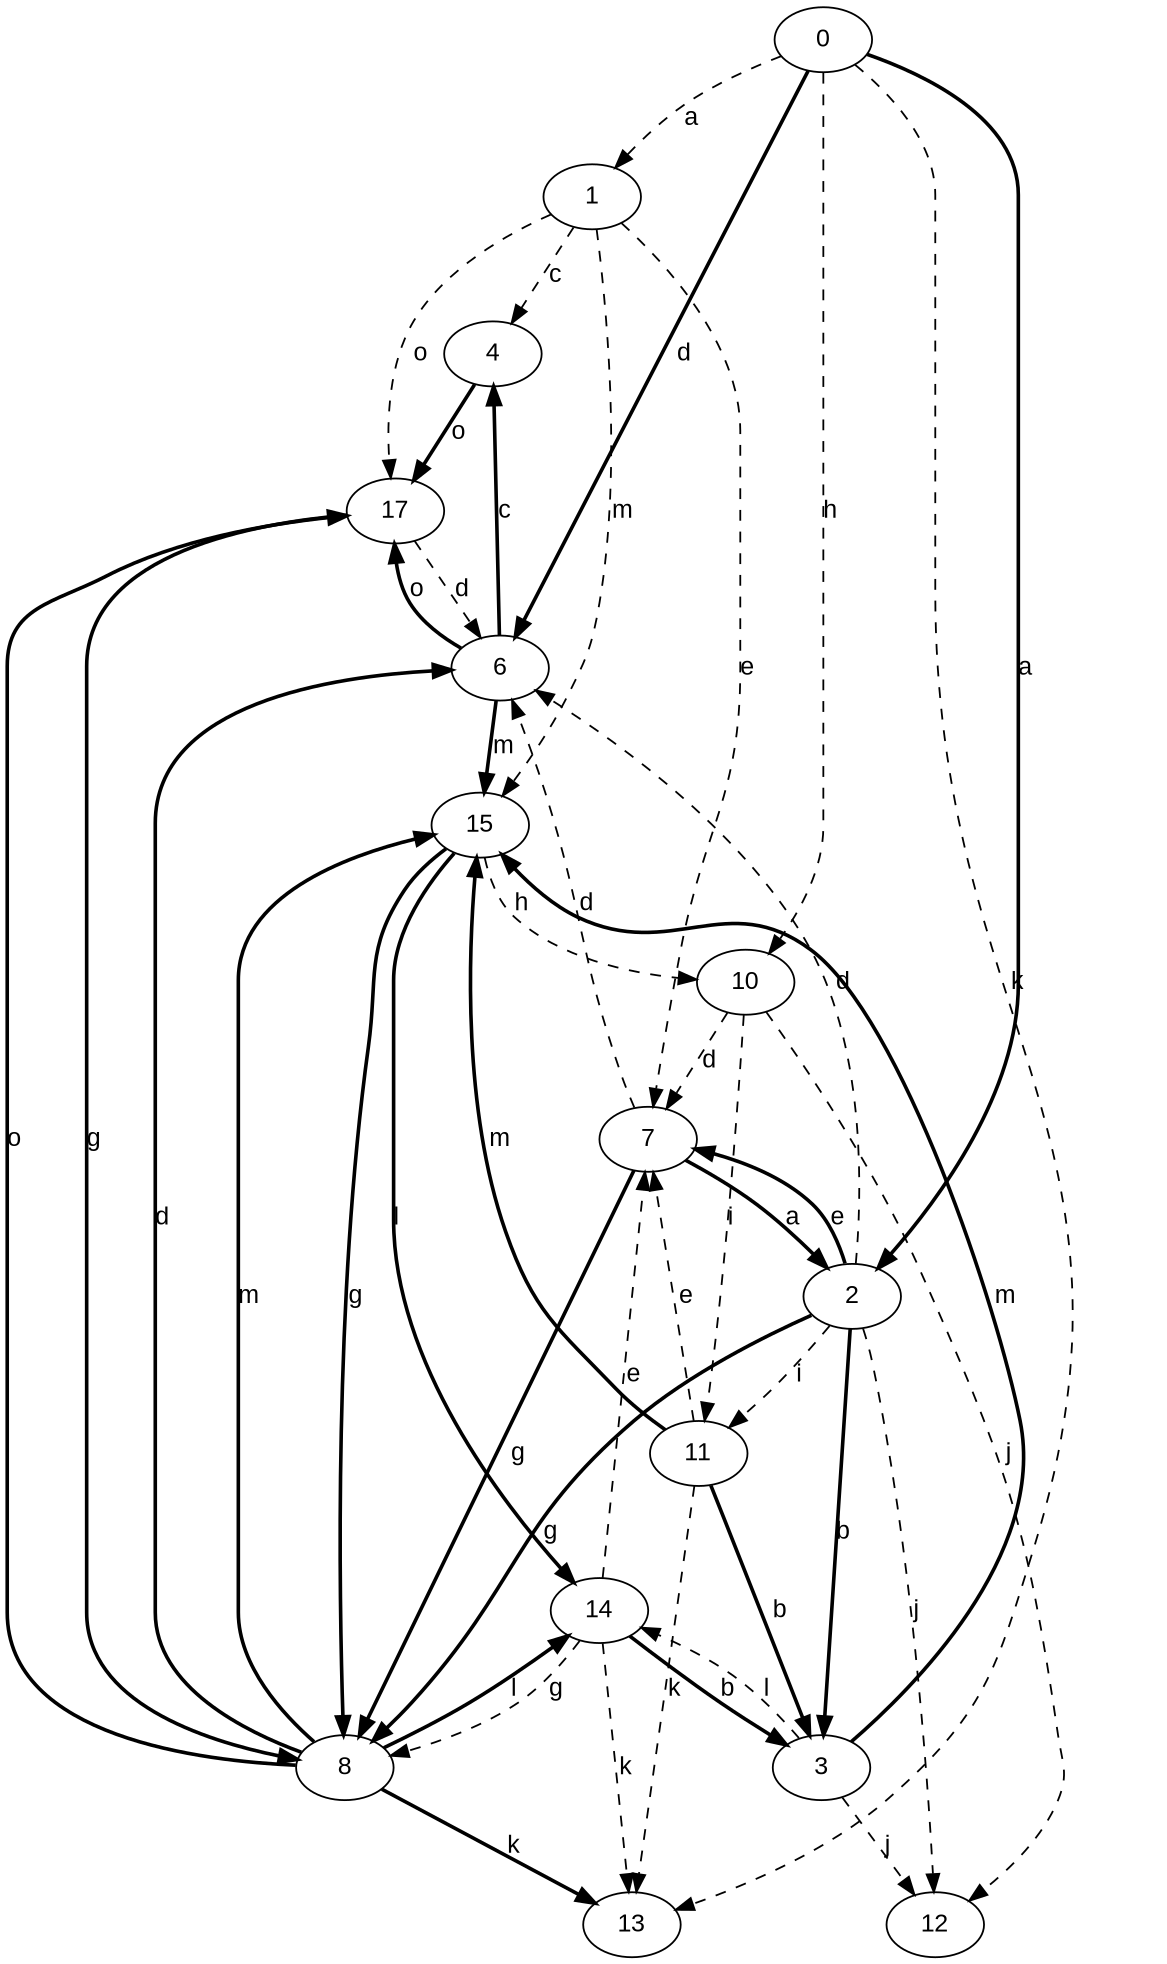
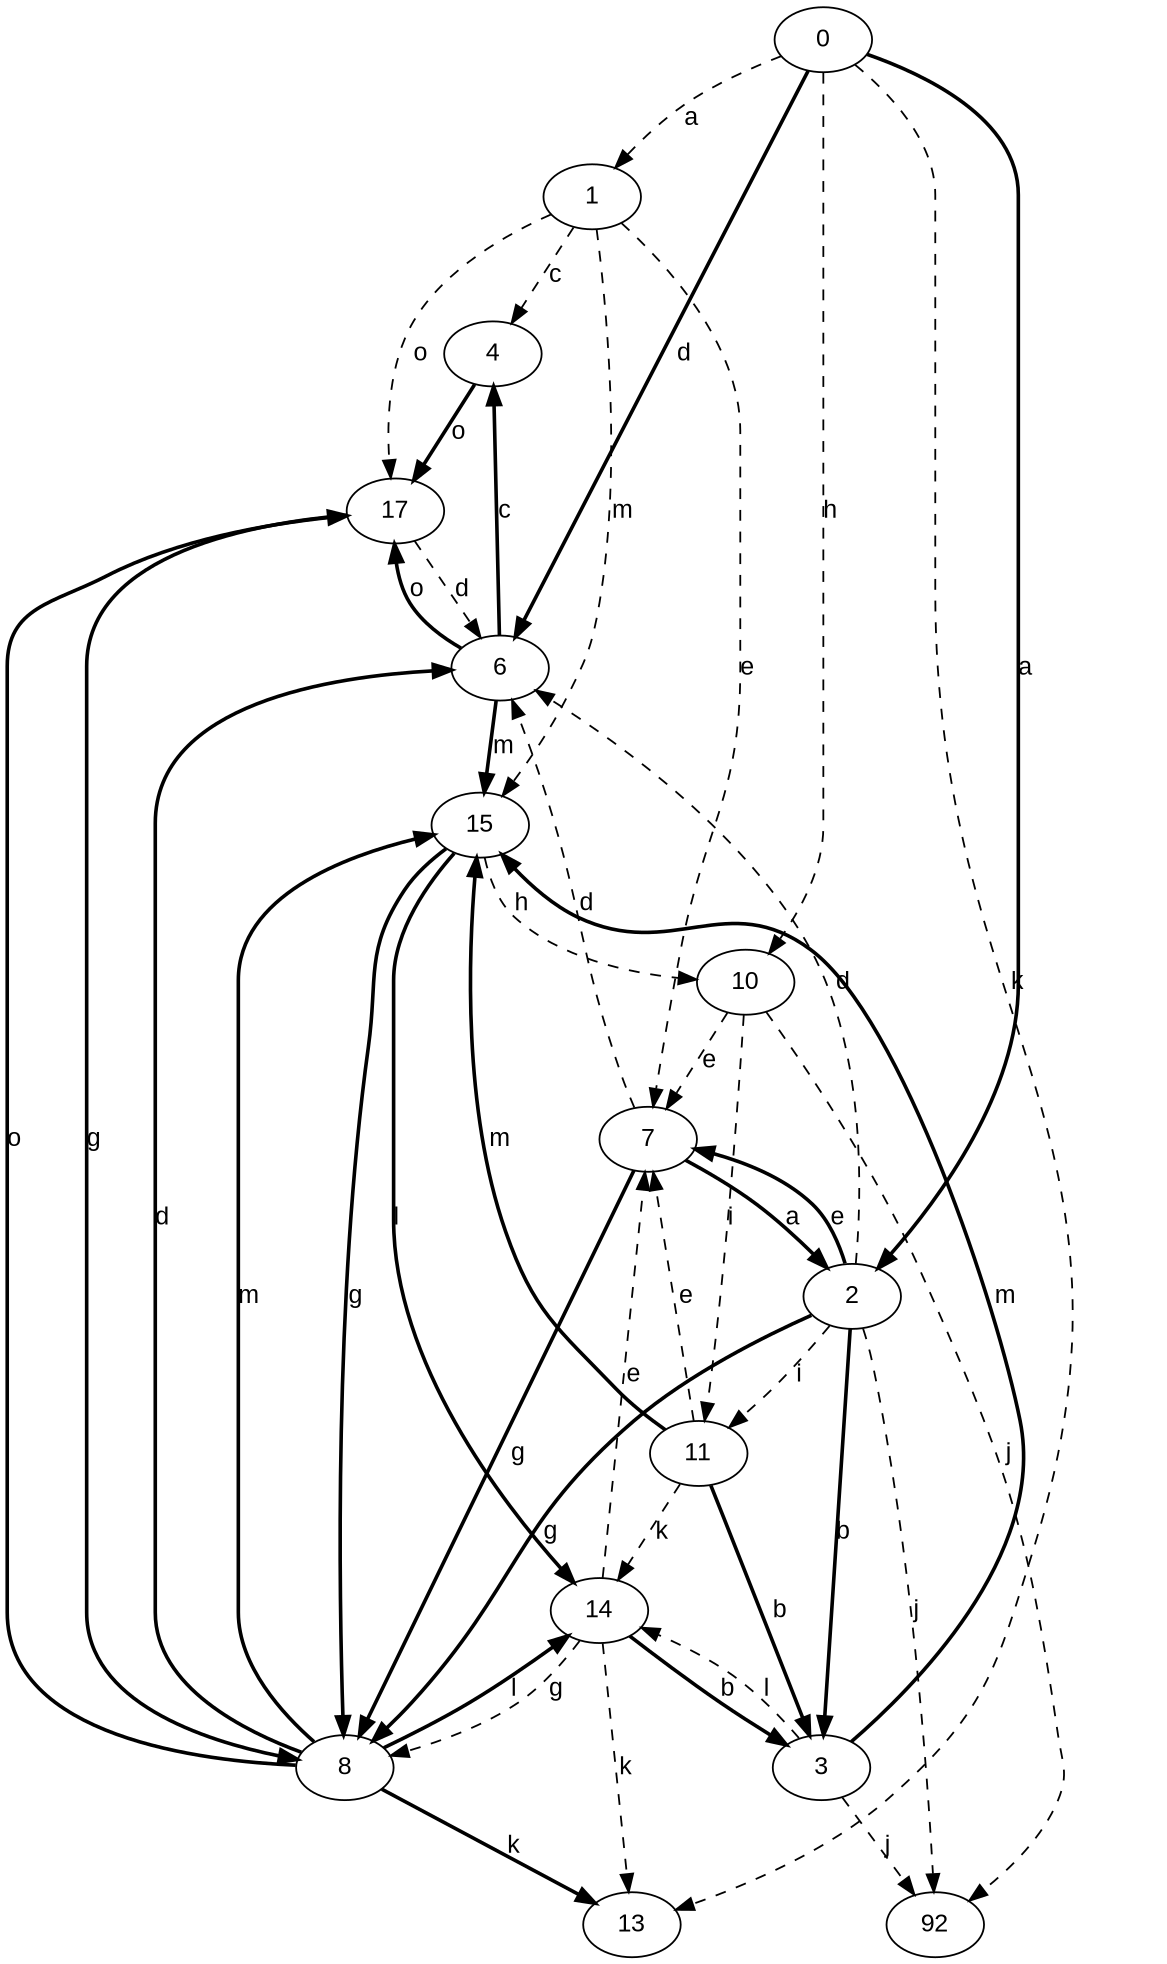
(710, 1061) -> (710, 1061)
(667, 1680) -> (654, 1524)
(935, 1925) -> (935, 1925)
